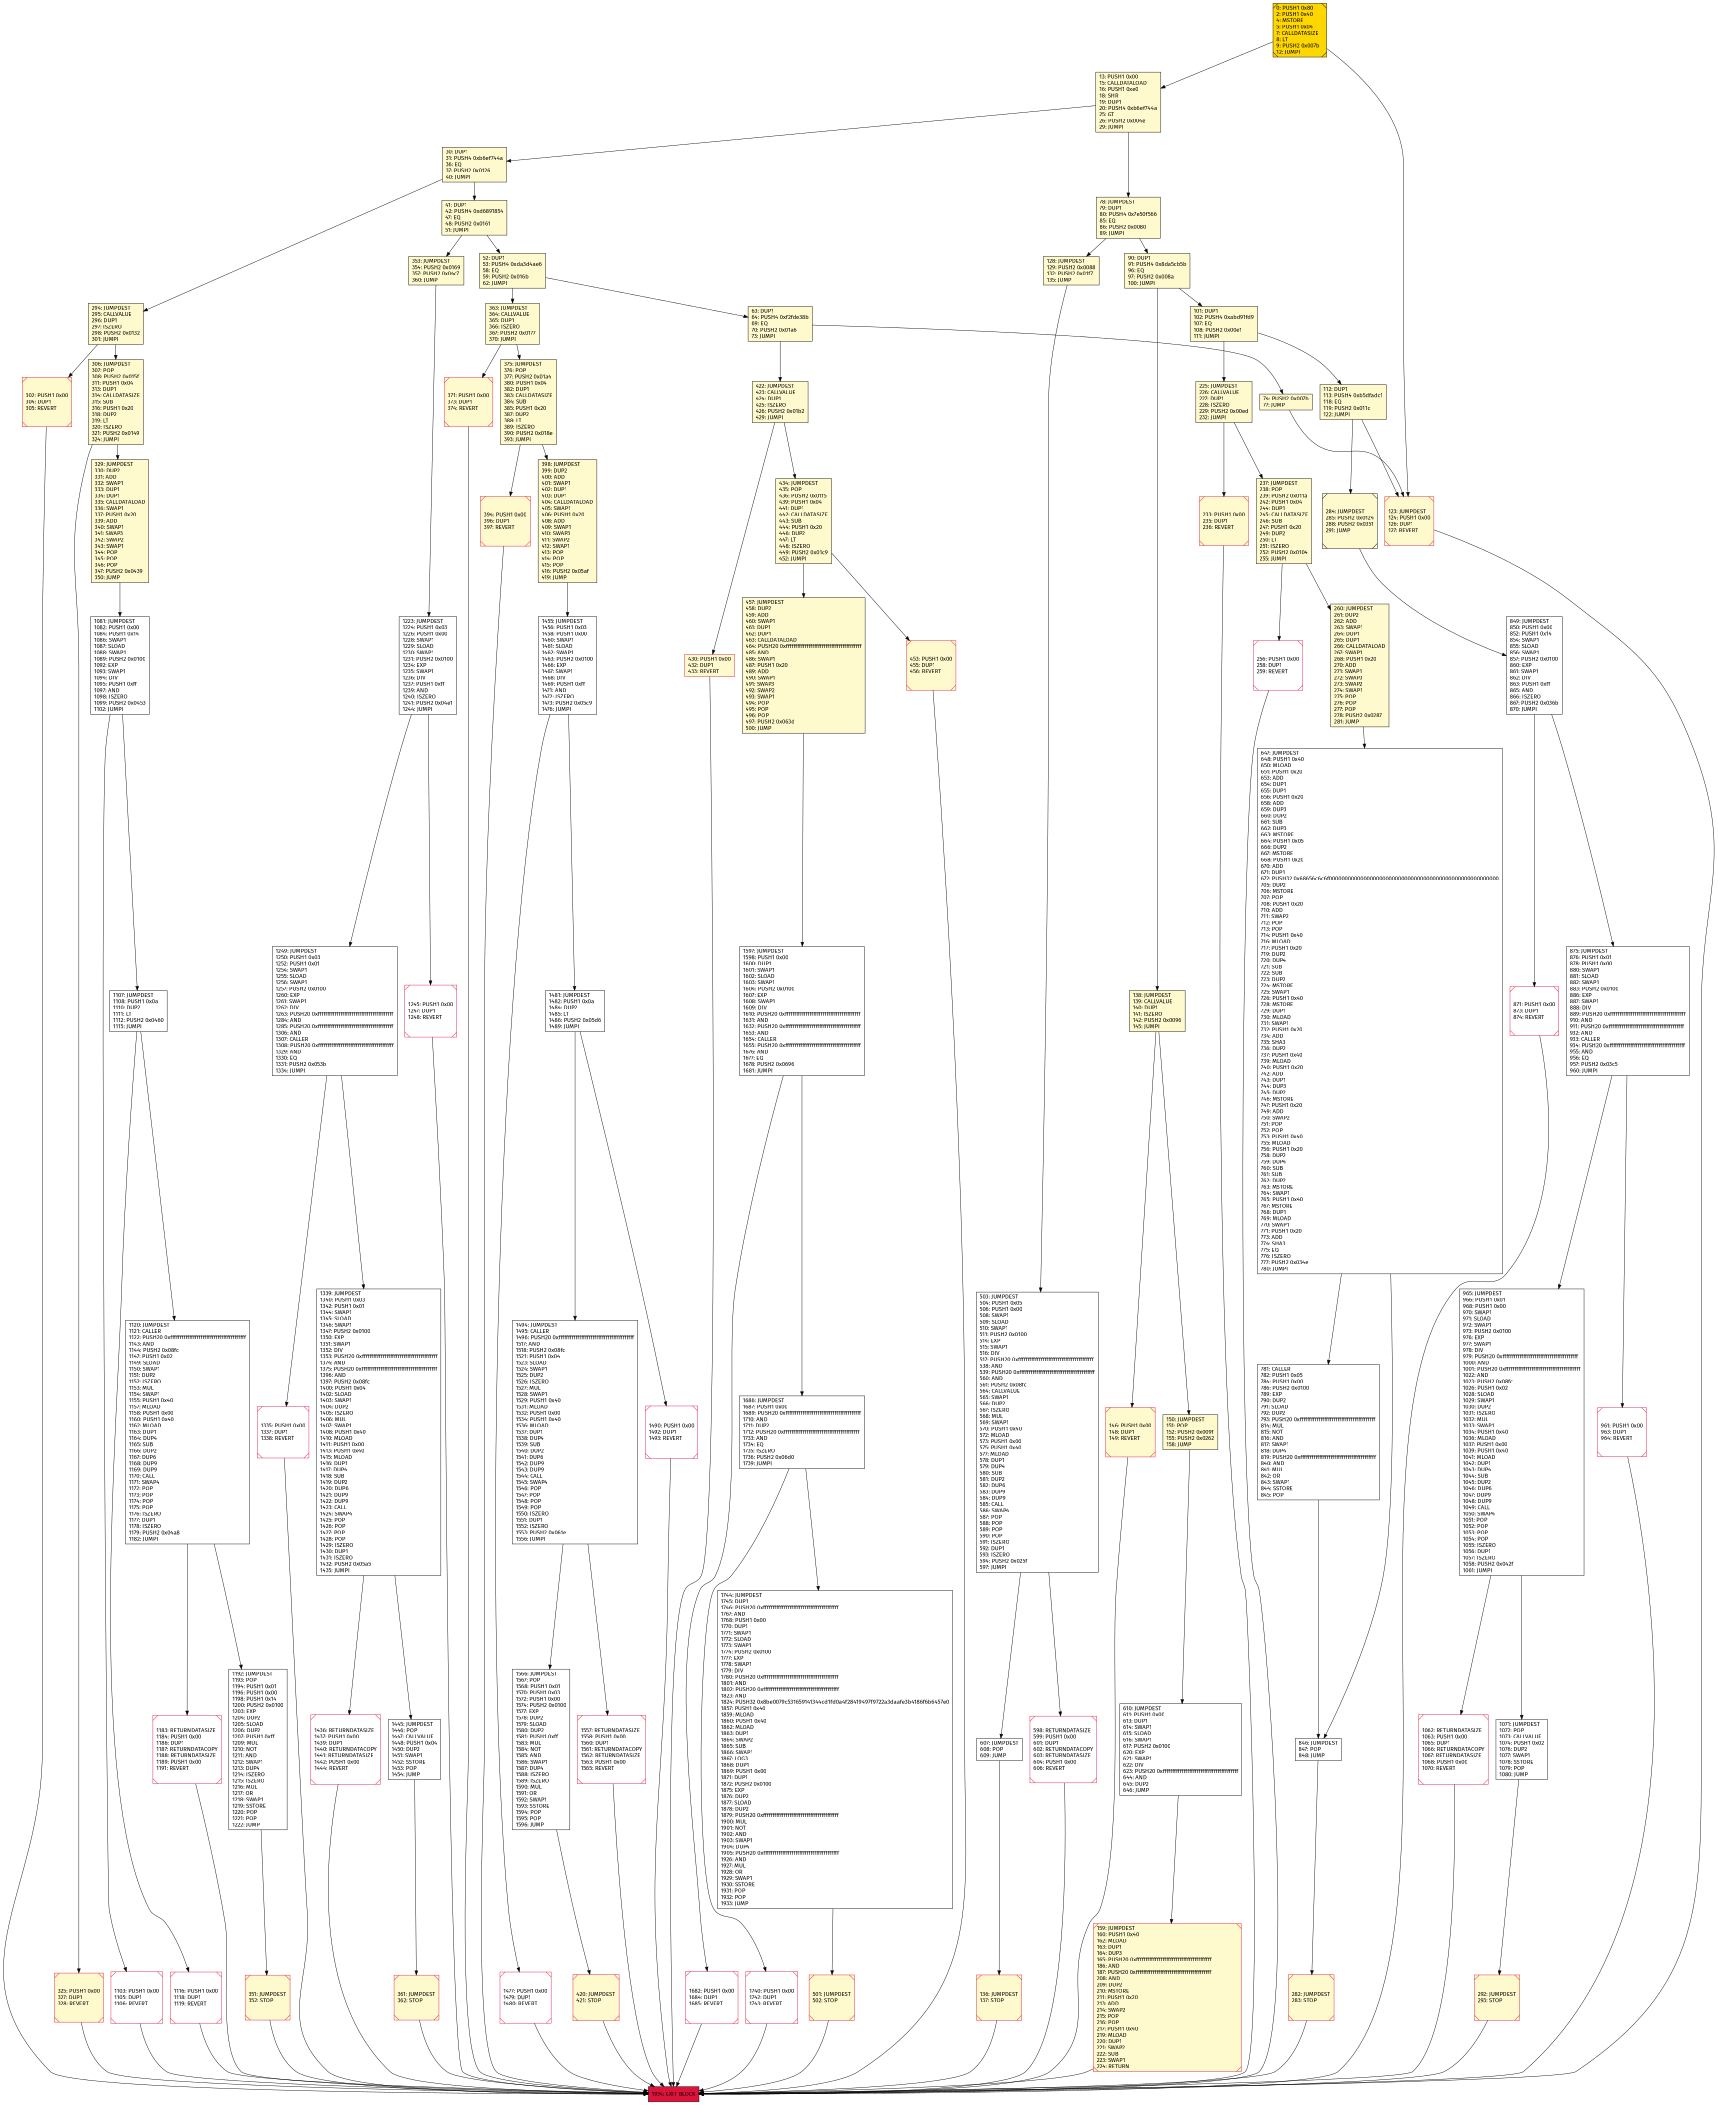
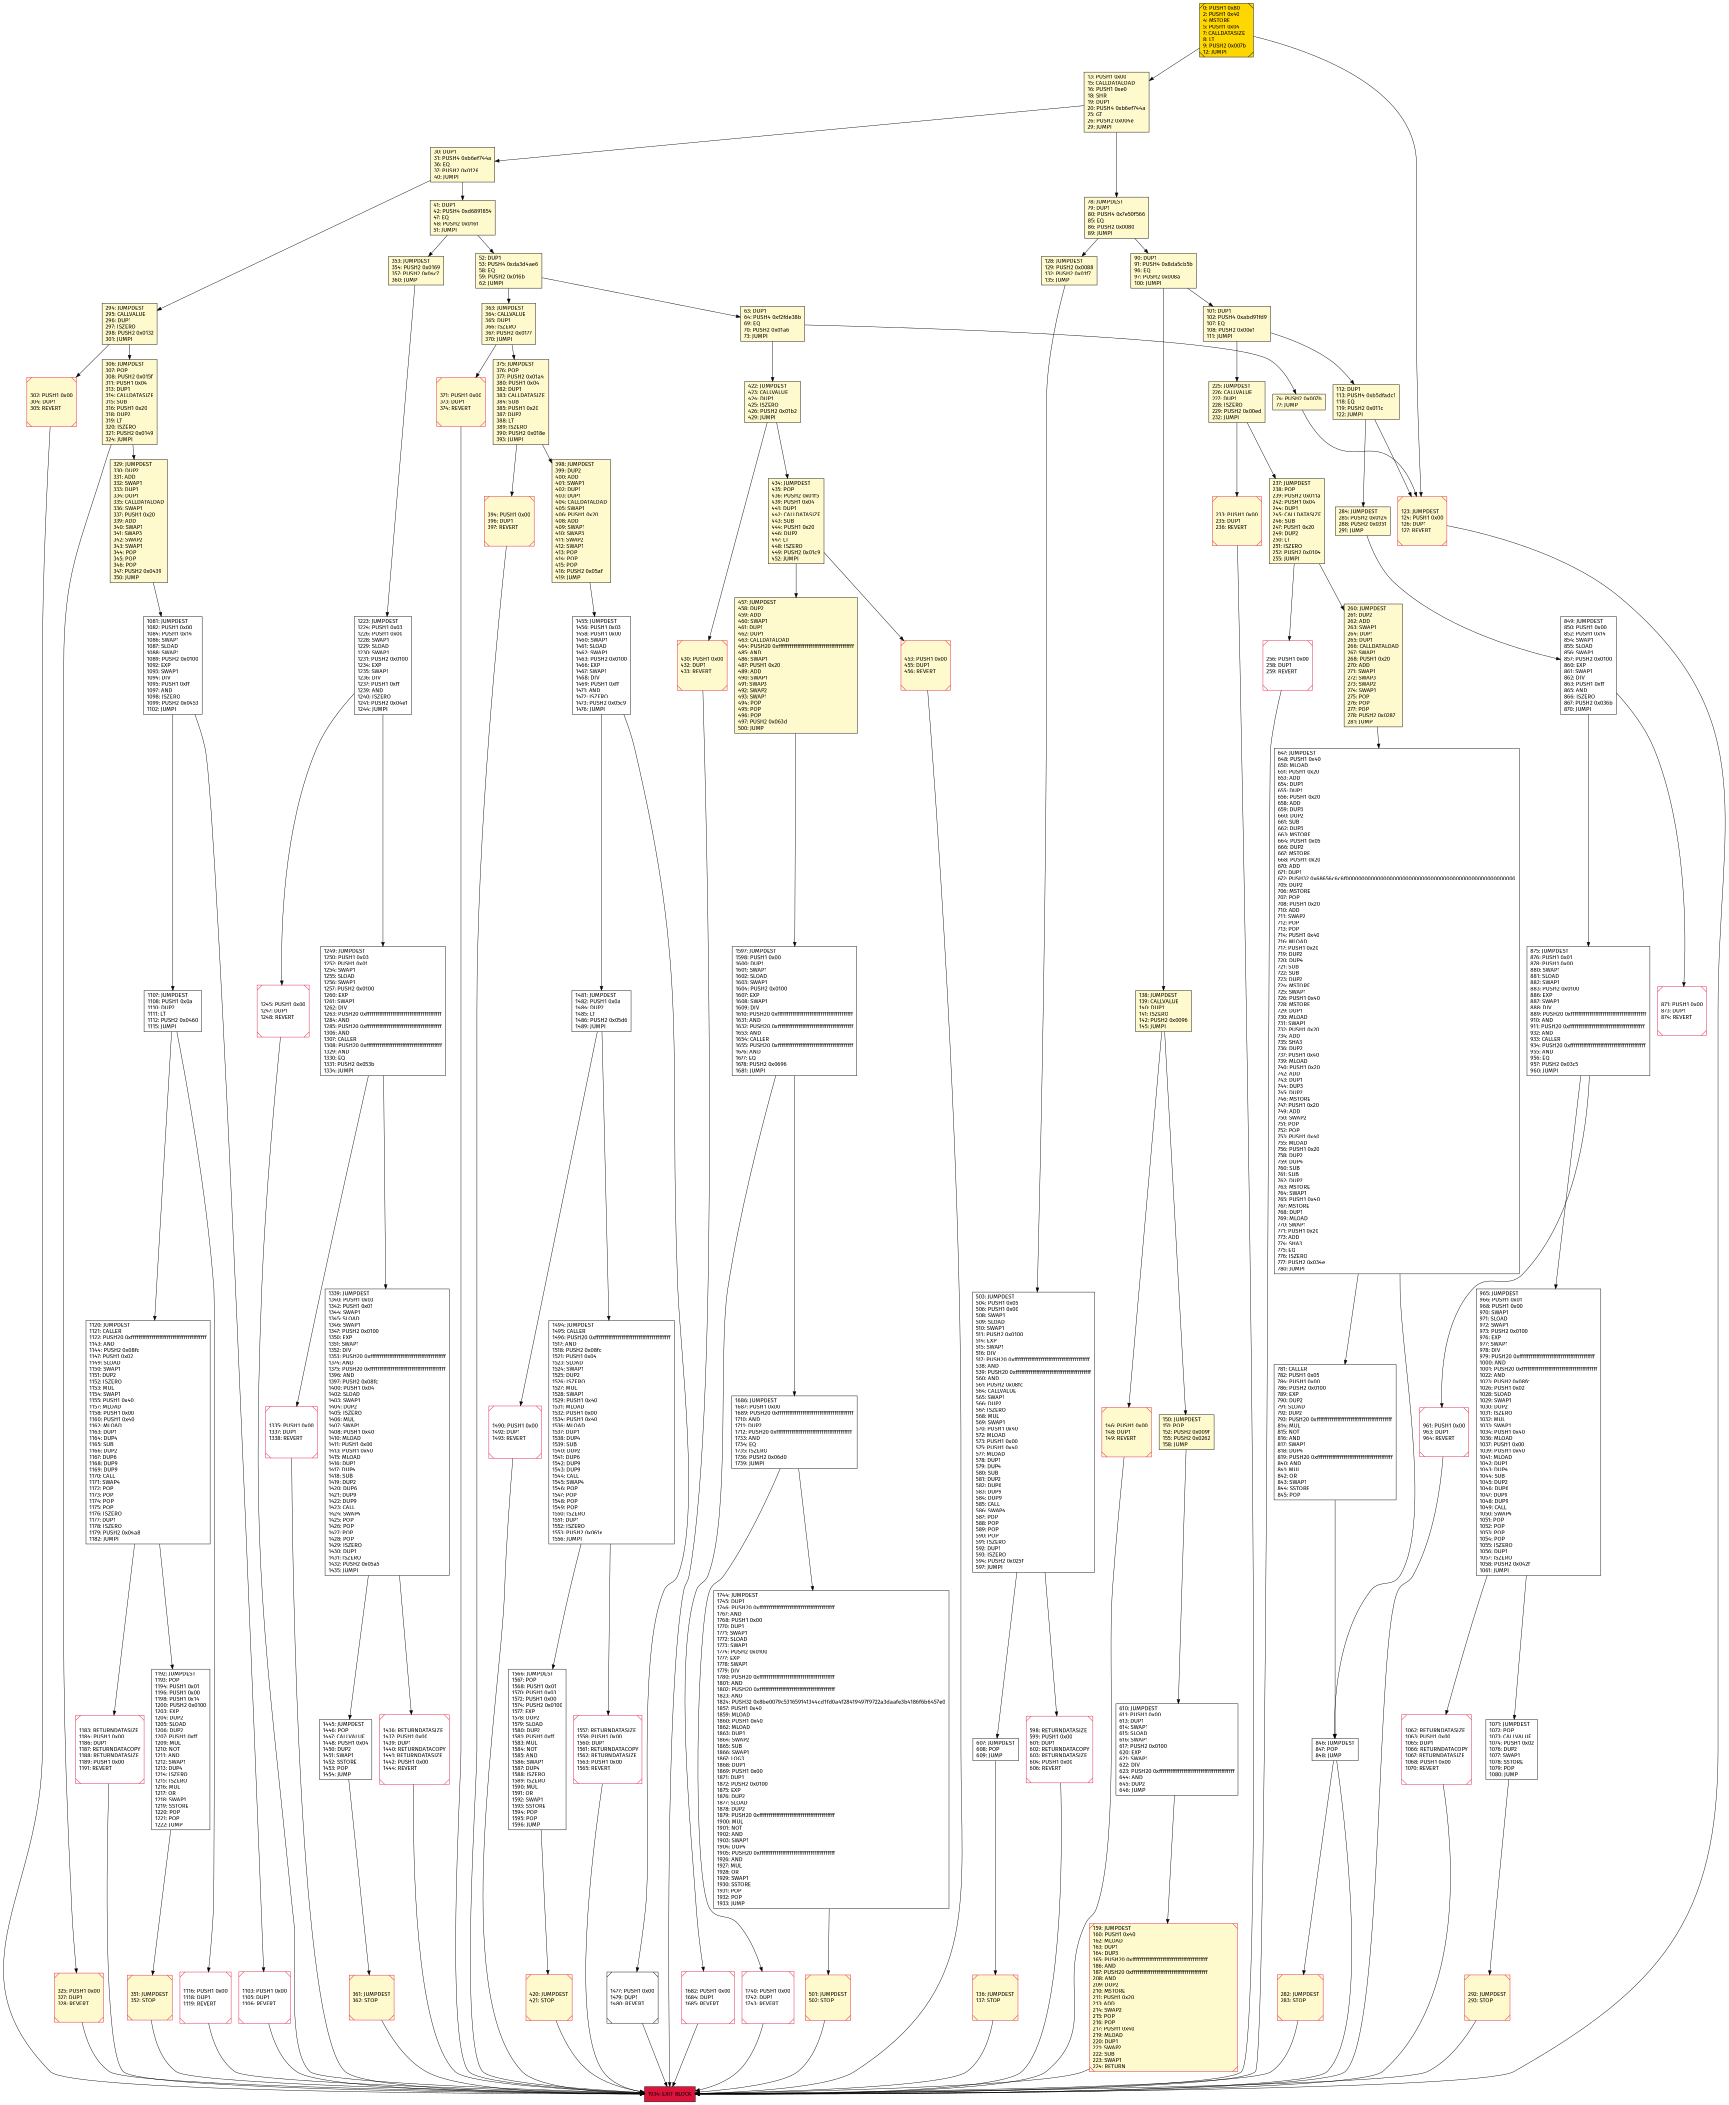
(1350, 521) -> (1363, 521)
(710, 665) -> (702, 665)
(1400, 1849) -> (1313, 2075)
(526, 1998) -> (633, 1998)
